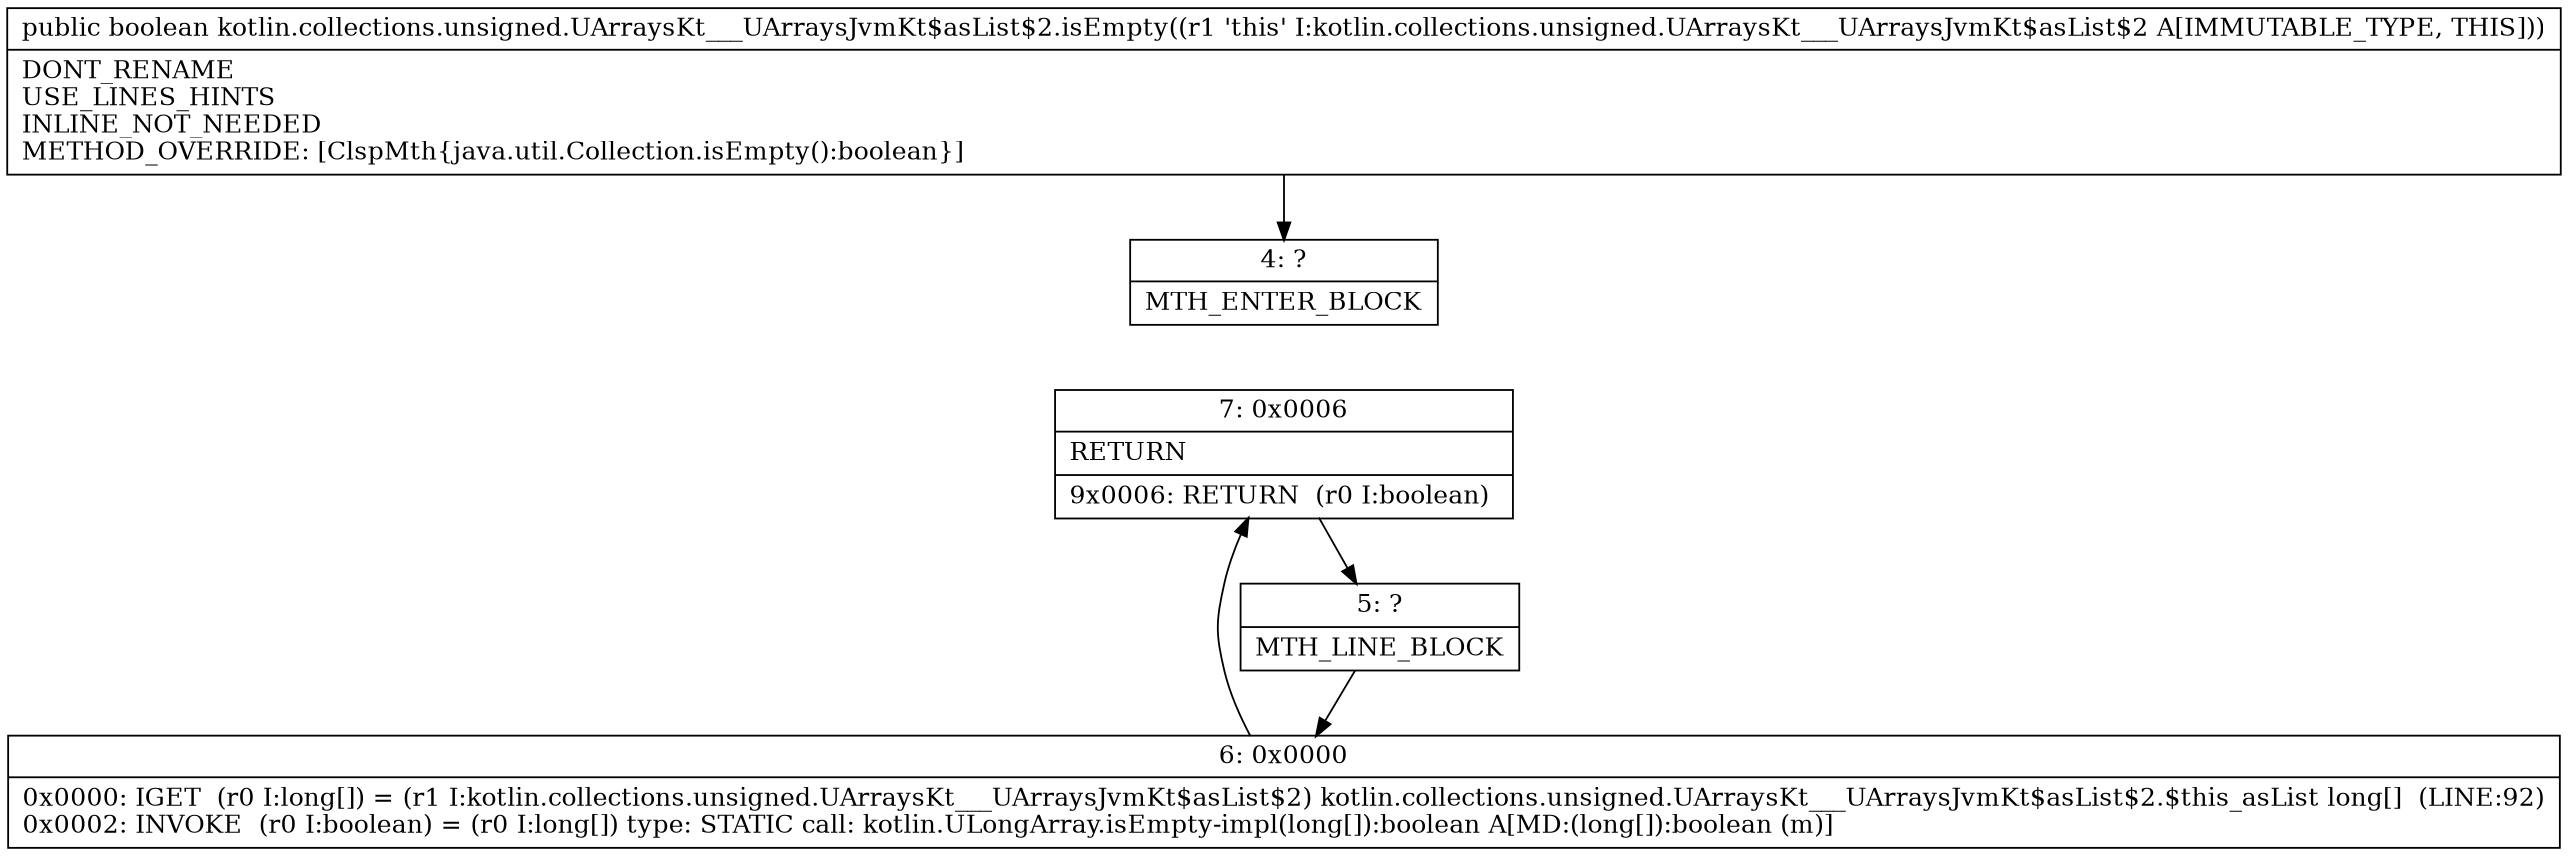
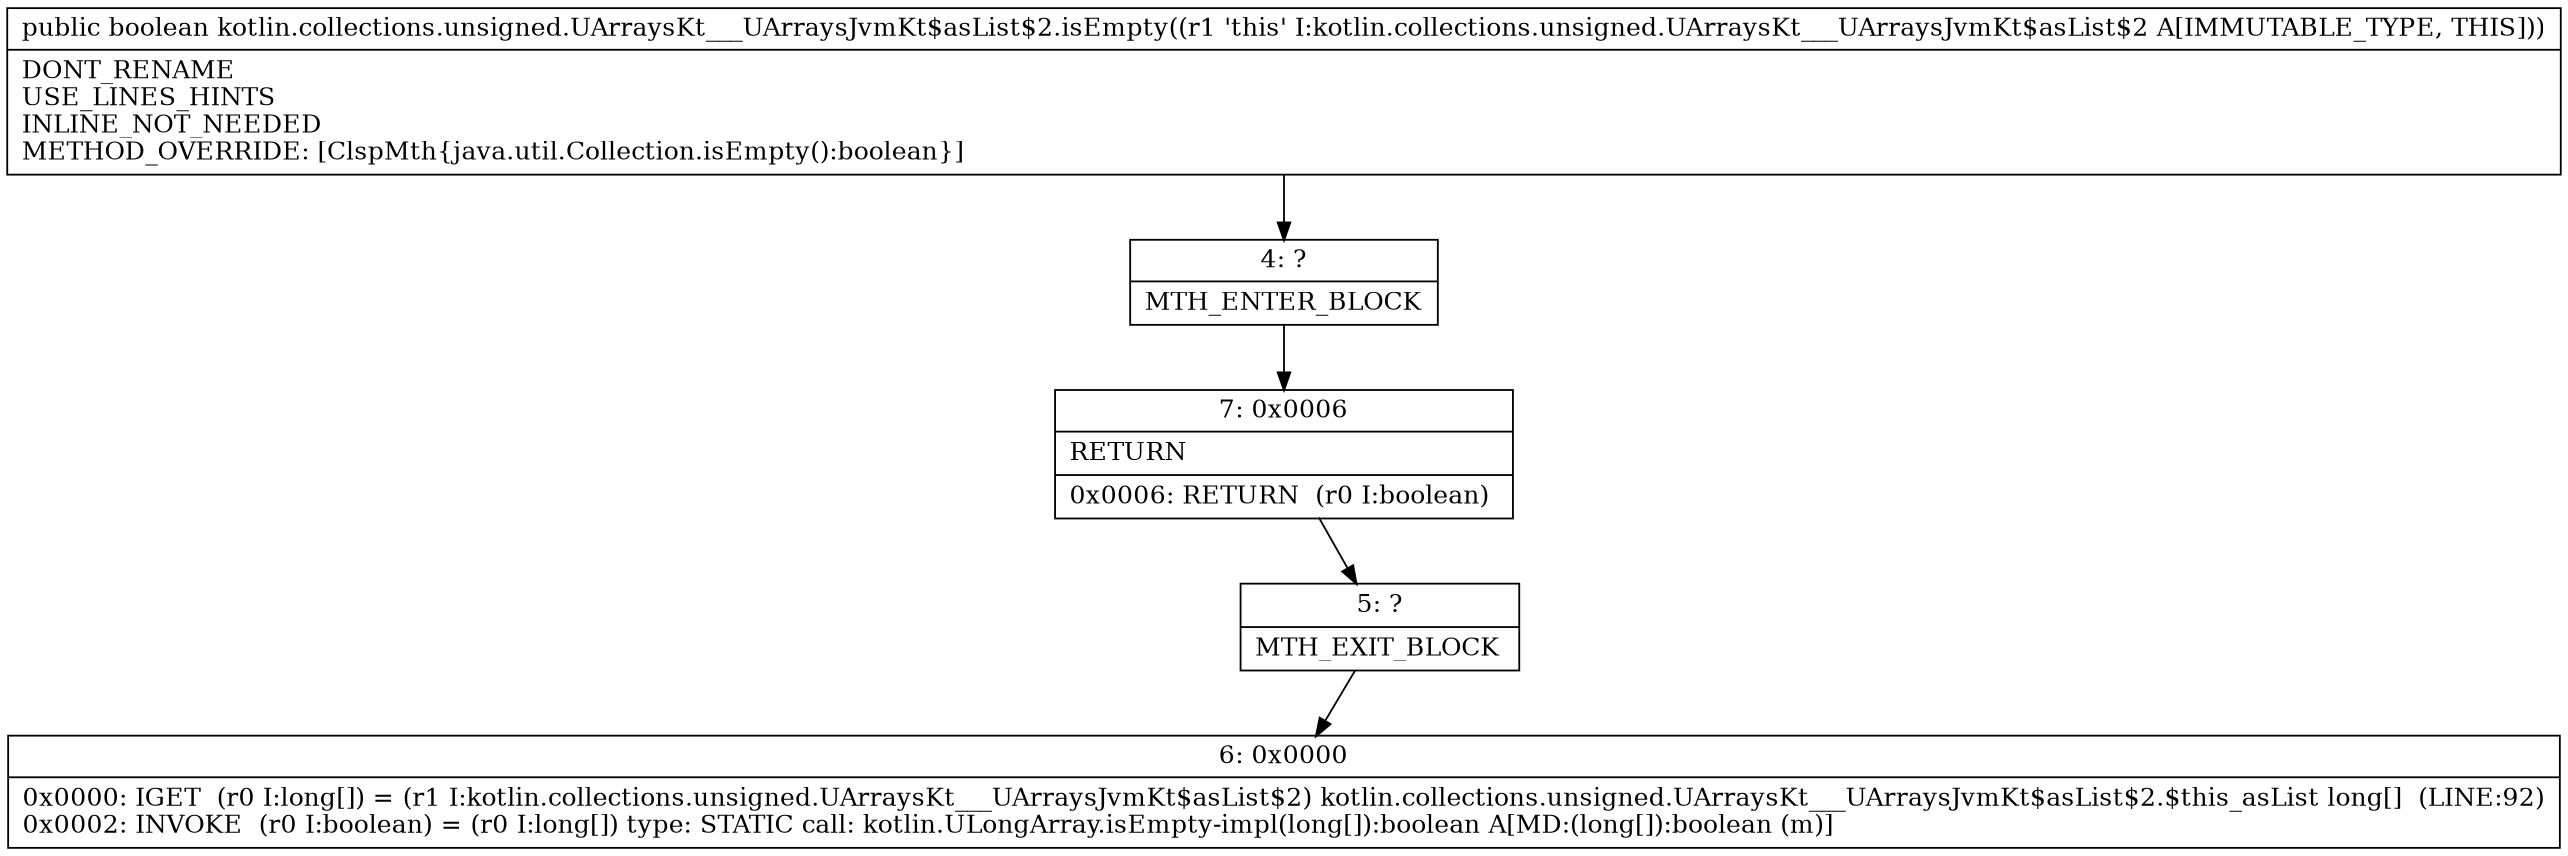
(1284, 496) -> (1284, 496)
(1218, 636) -> (1284, 348)
(1380, 648) -> (1378, 648)
